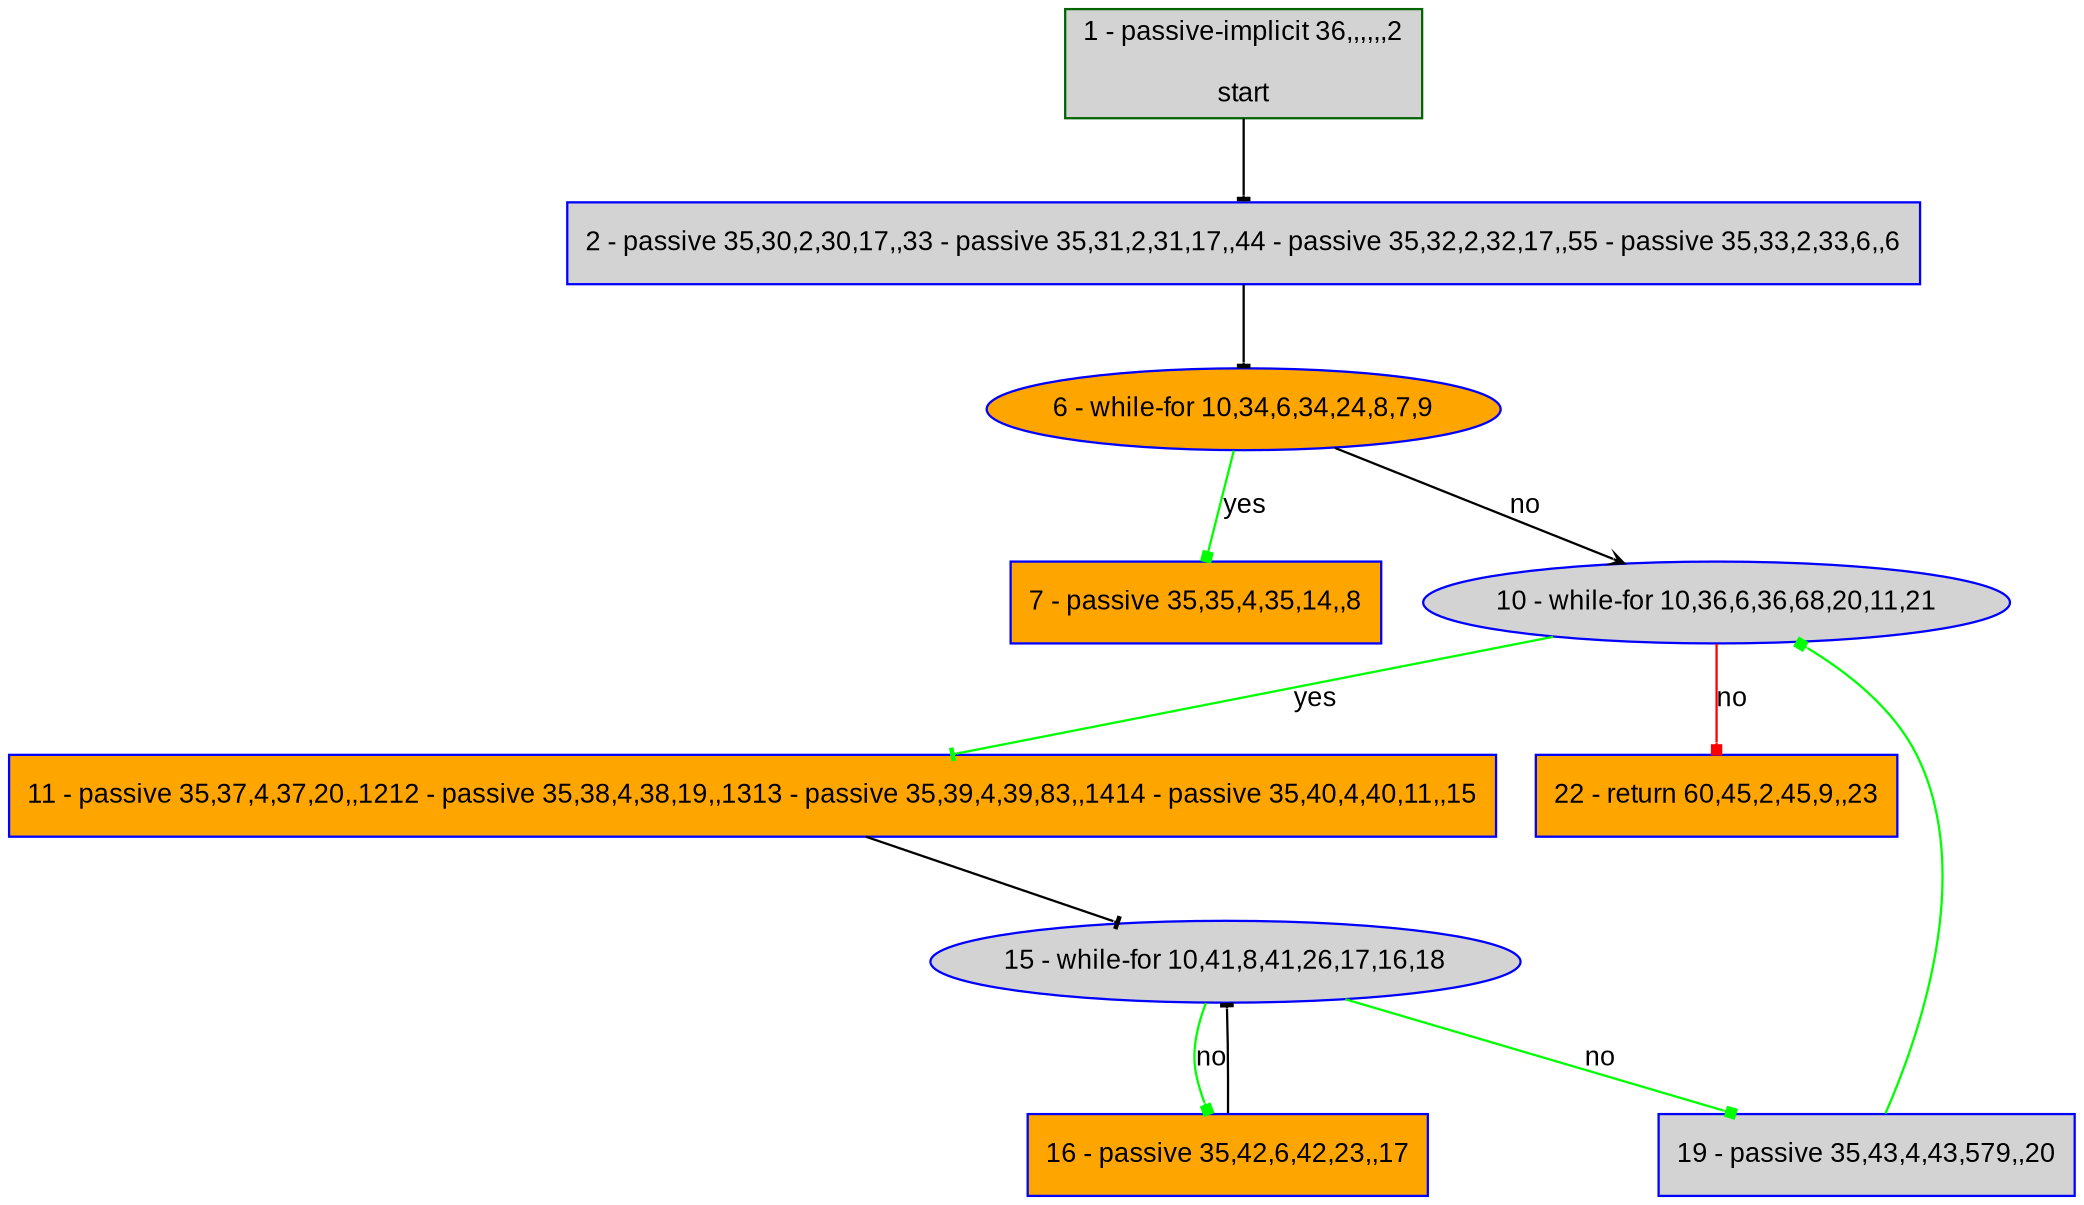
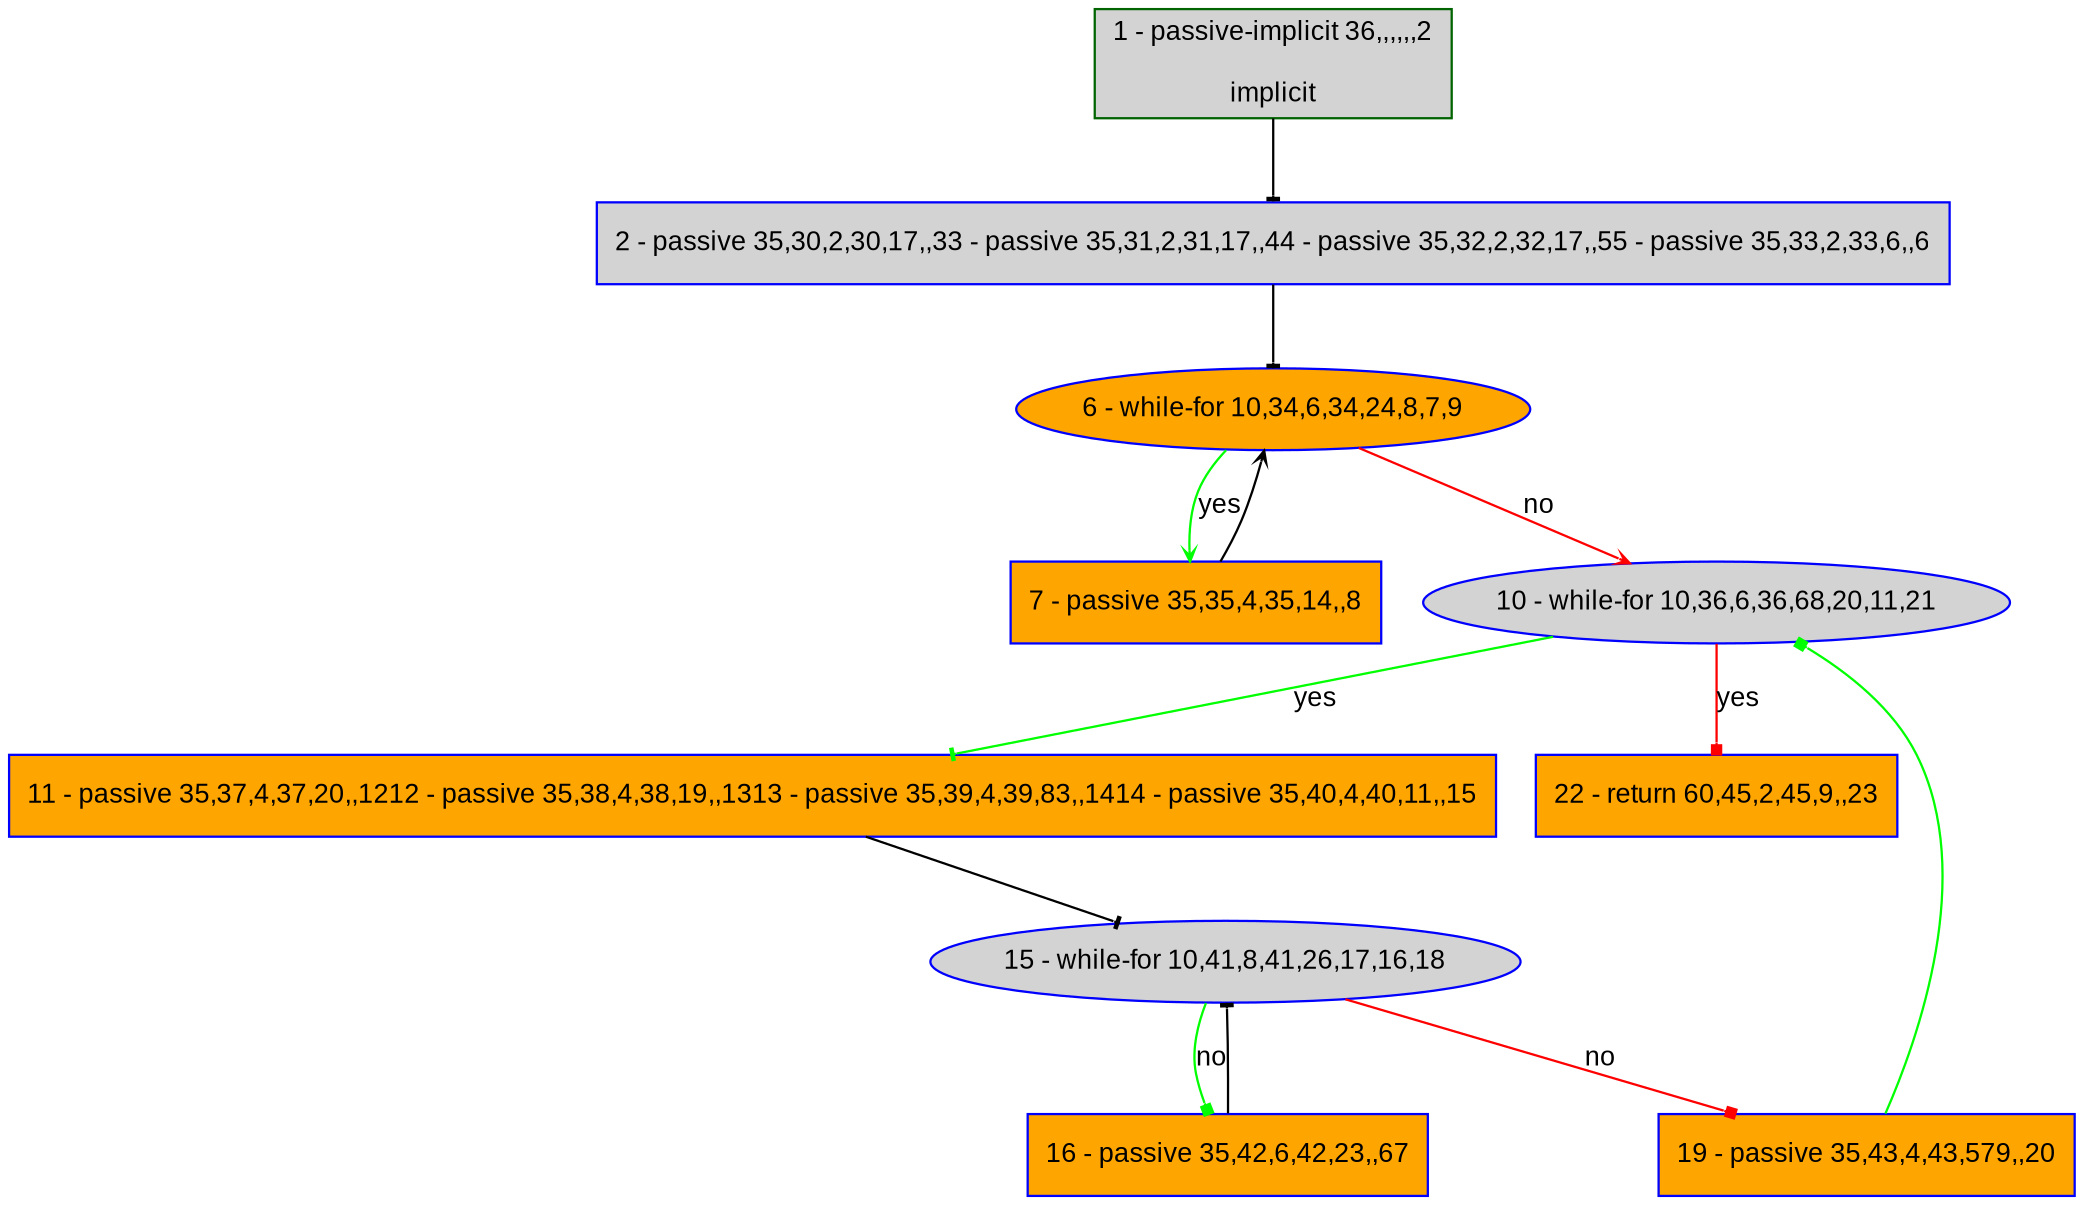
(1244, 64) -> (1273, 64)
(1221, 500) -> (1196, 496)
(1474, 503) -> (1489, 503)
none -> (1244, 513)
(1732, 699) -> (1738, 699)
(1534, 1055) -> (1534, 1055)
(1228, 1155) -> (1228, 1155)
(1867, 1155) -> (1867, 1155)
